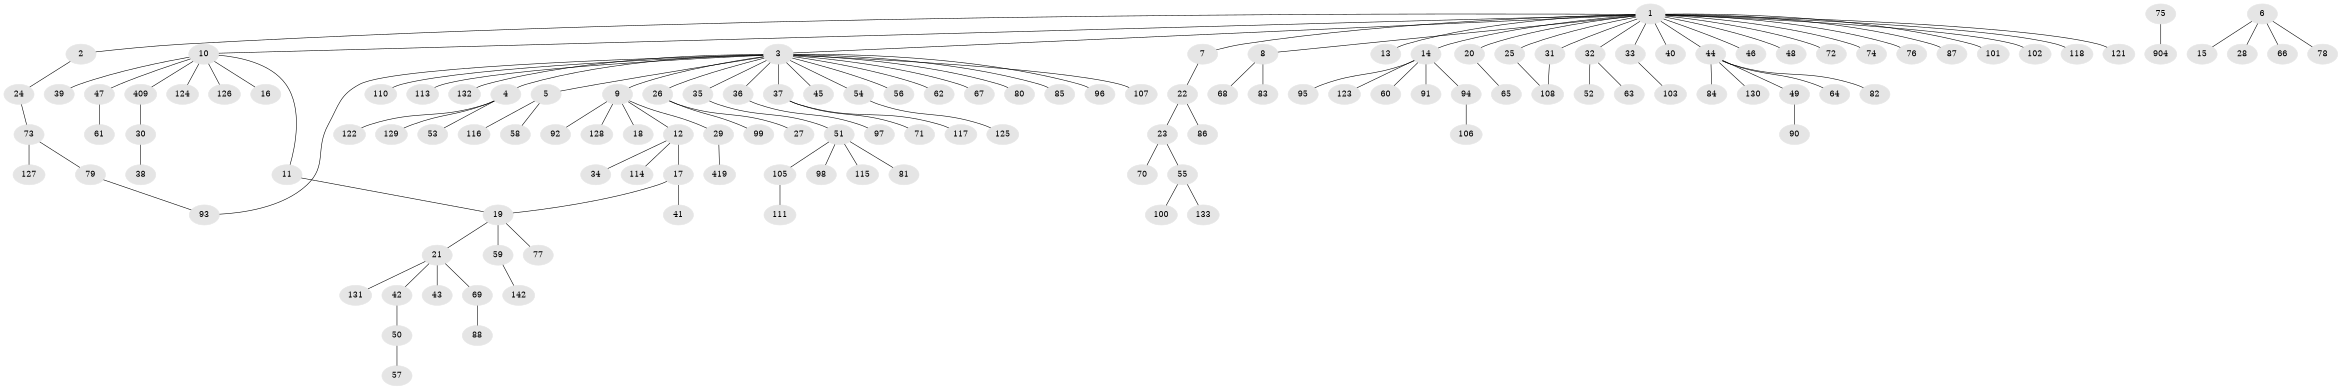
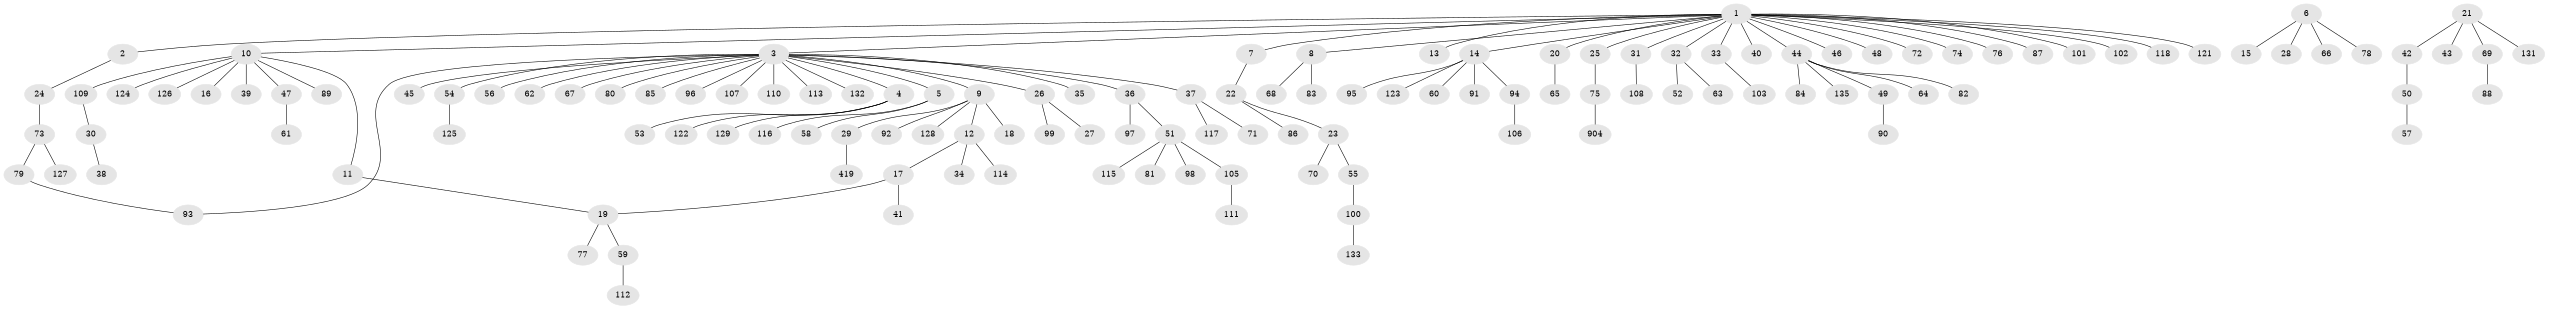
(1529, 74) -> (1595, 74)
(141, 94) -> (81, 94)
none -> (327, 94)
(1753, 94) -> (1842, 94)
(769, 114) -> (1150, 114)
(1193, 195) -> (1353, 235)
(468, 235) -> none
(519, 295) -> (623, 295)
